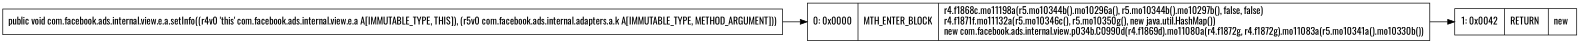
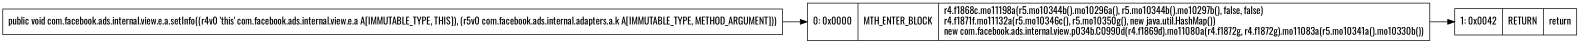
(1561, 21) -> (1560, 21)
